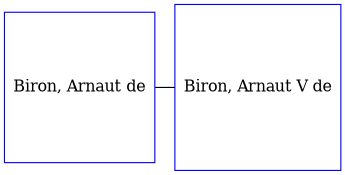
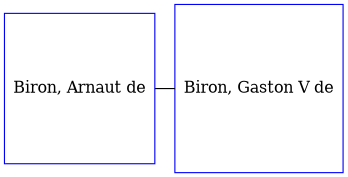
(258, 87) -> (259, 89)
